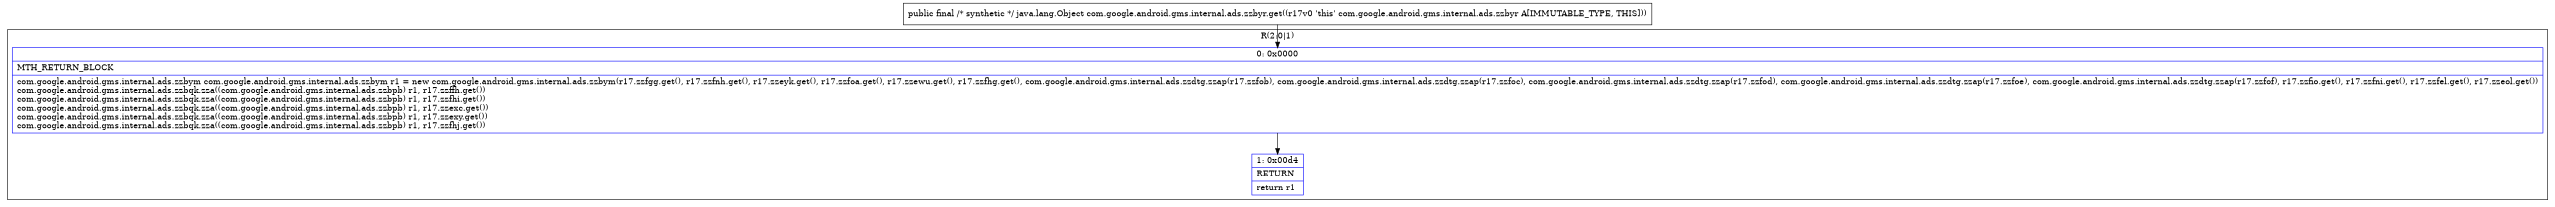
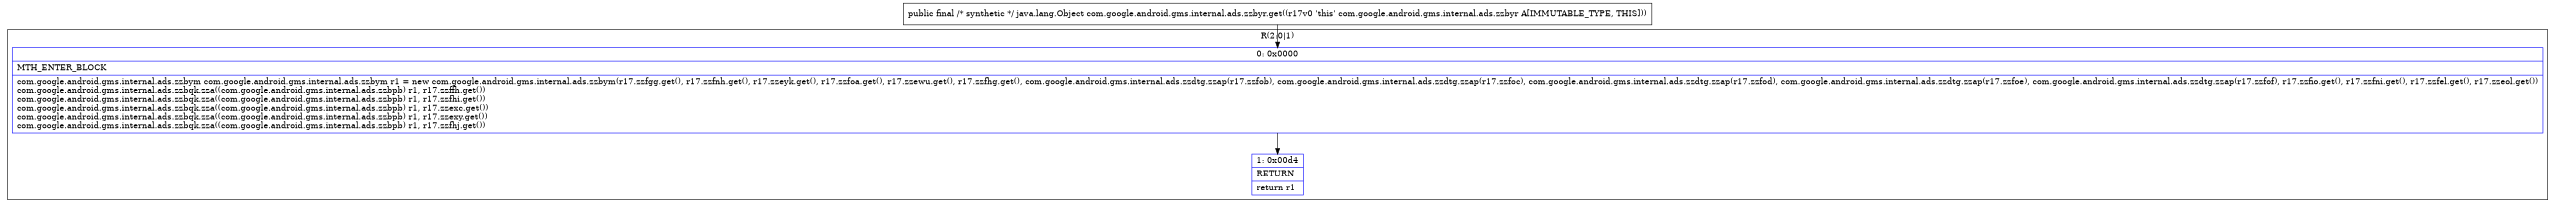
(65, 68) -> (62, 68)
